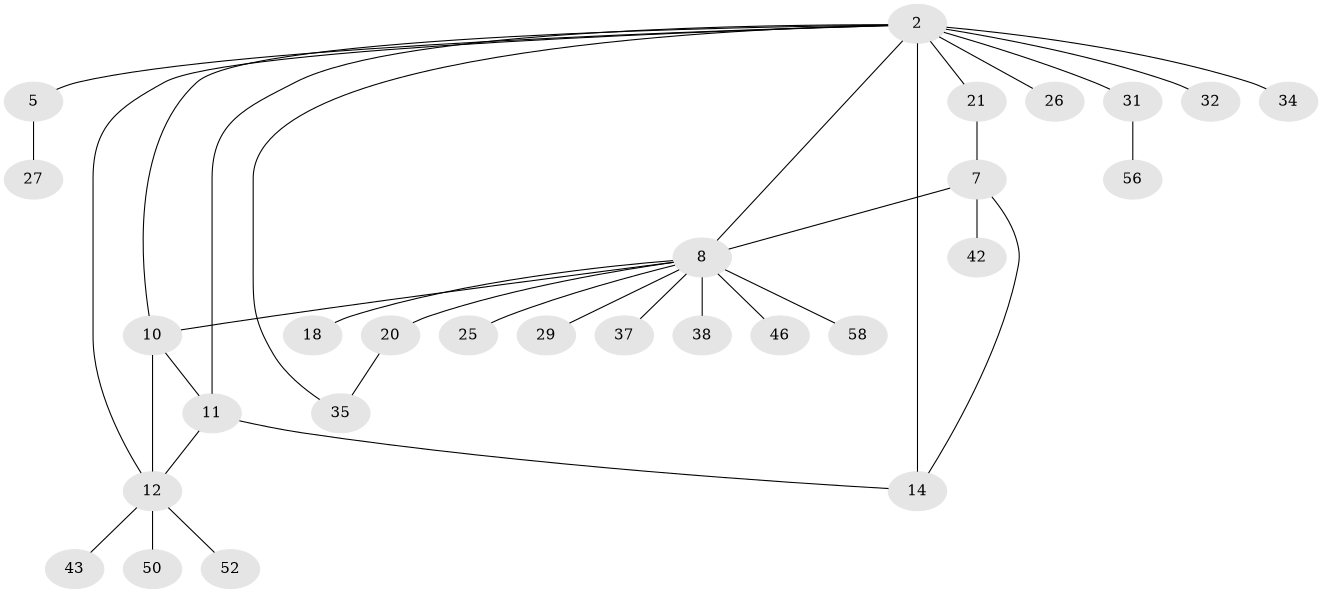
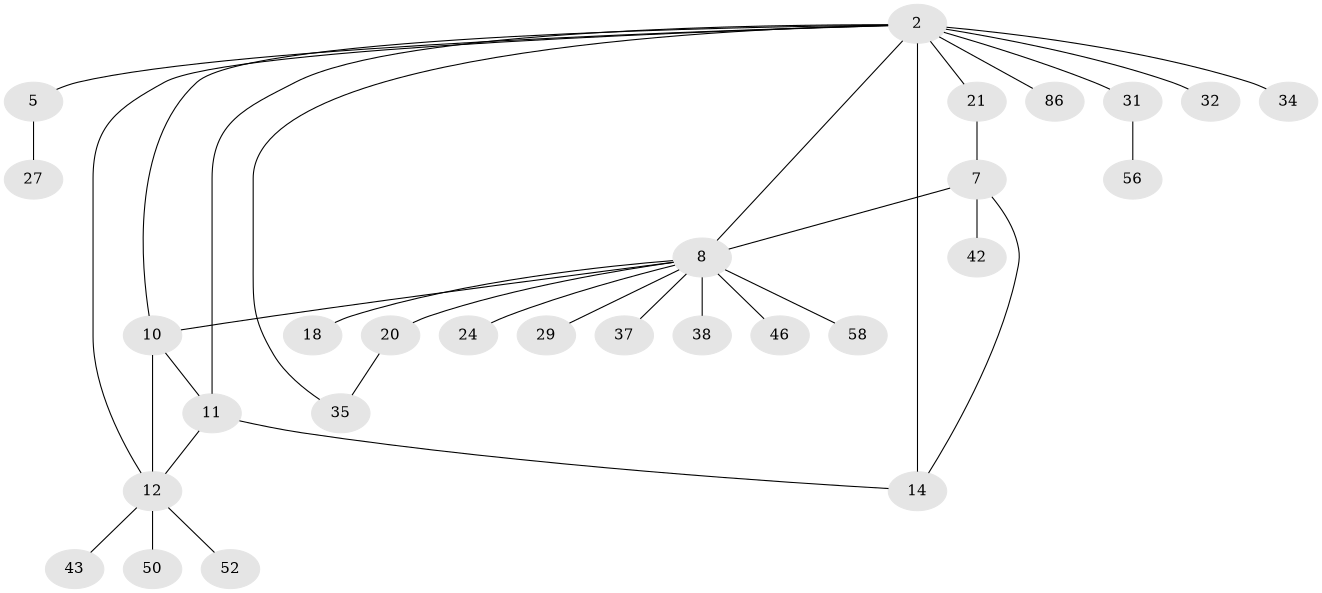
(1055, 102) -> (1055, 102)
(468, 335) -> (468, 335)
